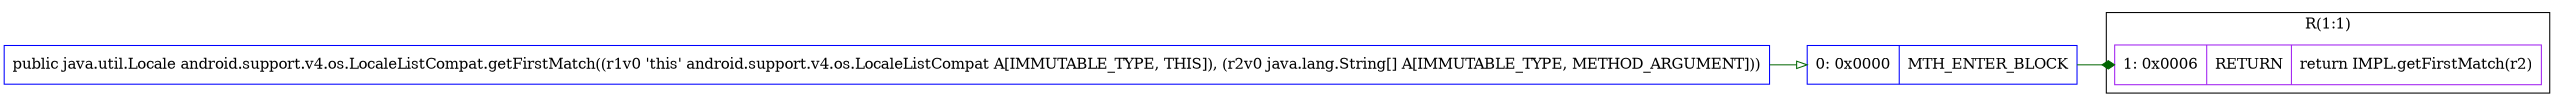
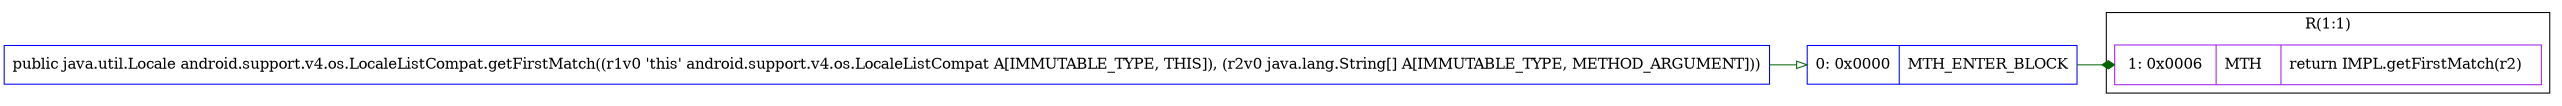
(2249, 64) -> (2243, 64)
